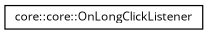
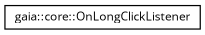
(104, 17) -> (103, 17)
